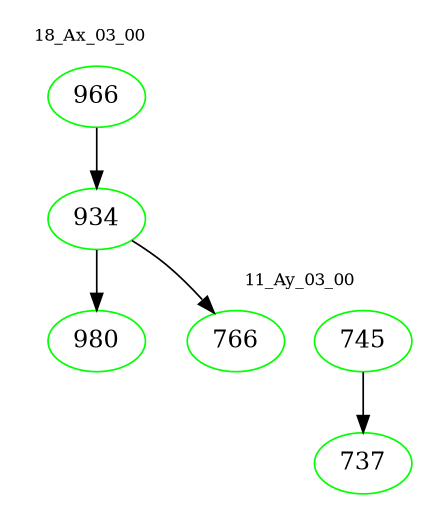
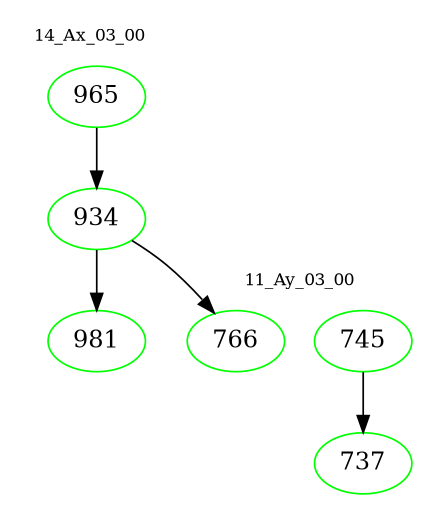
(90, 36) -> (90, 36)
(97, 97) -> (97, 97)
(97, 341) -> (97, 341)
